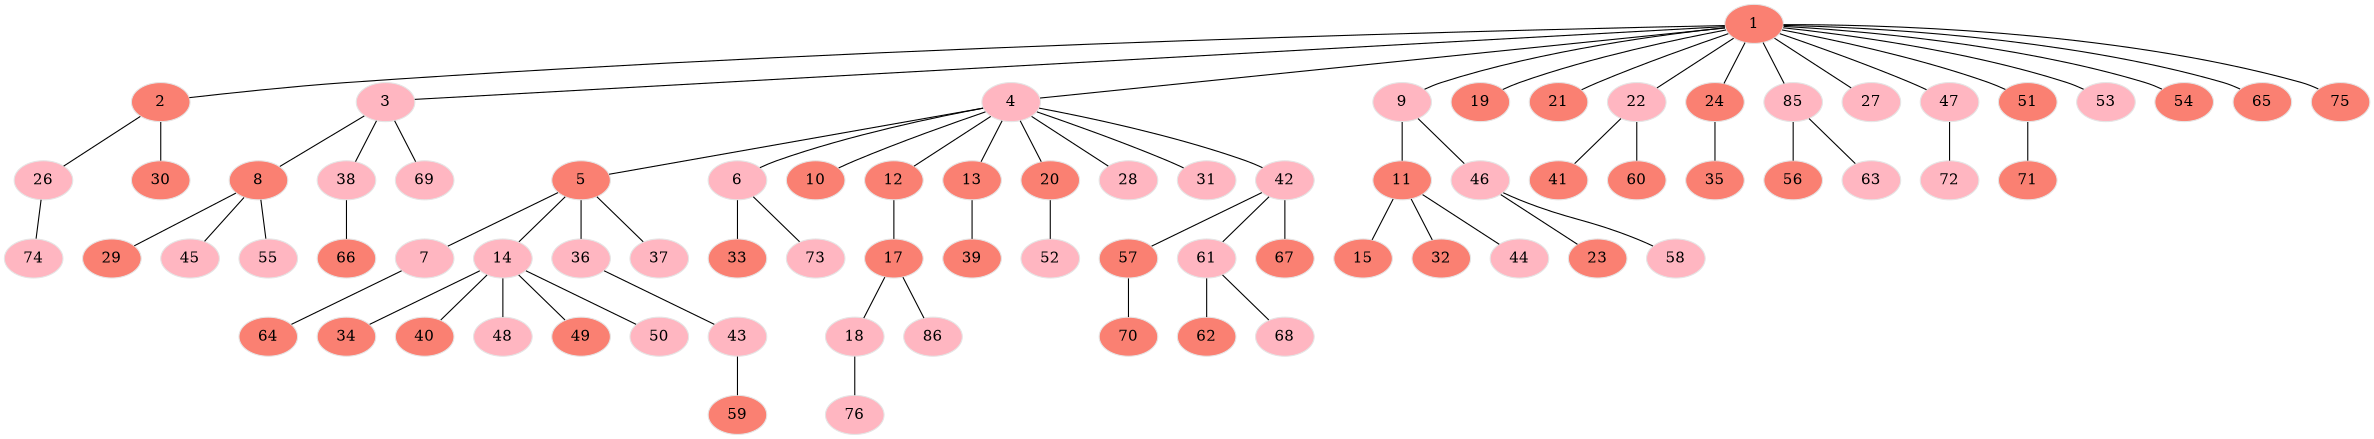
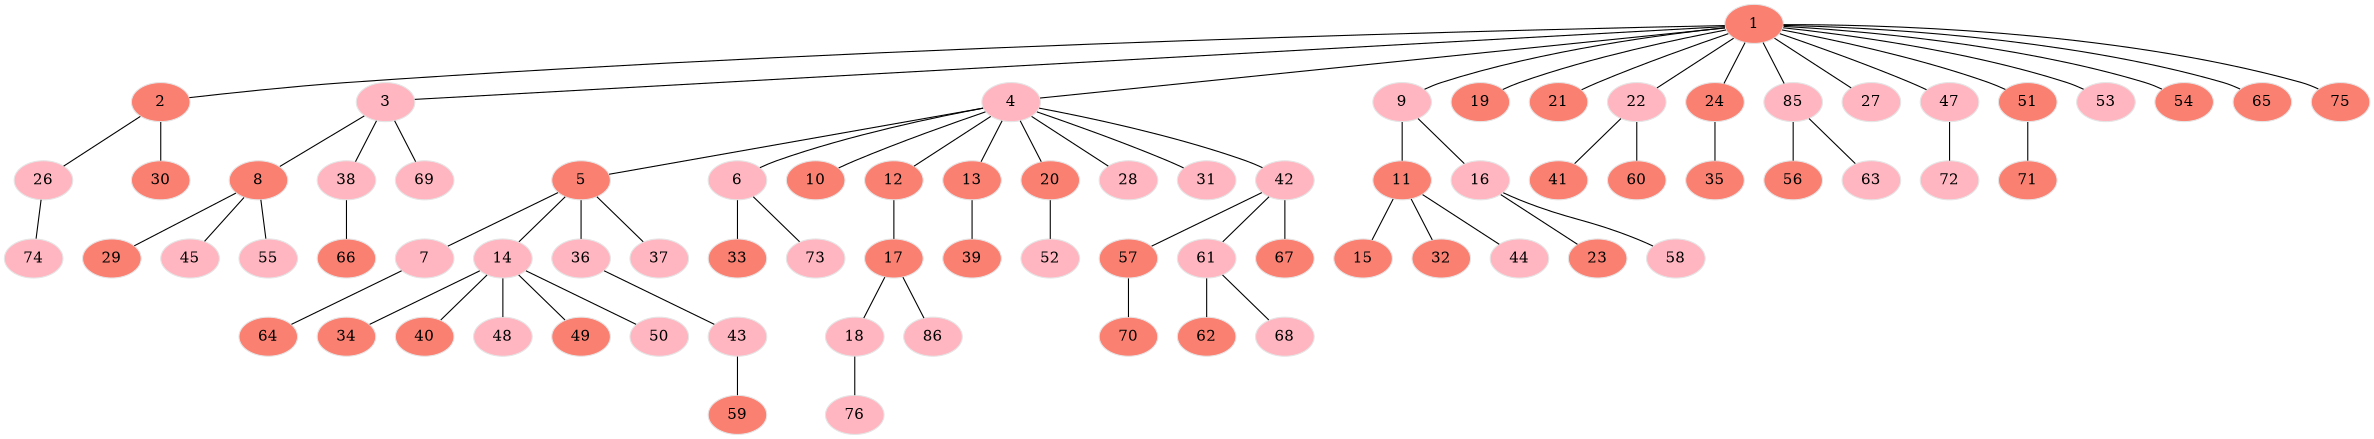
(1480, 180) -> (1480, 180)
